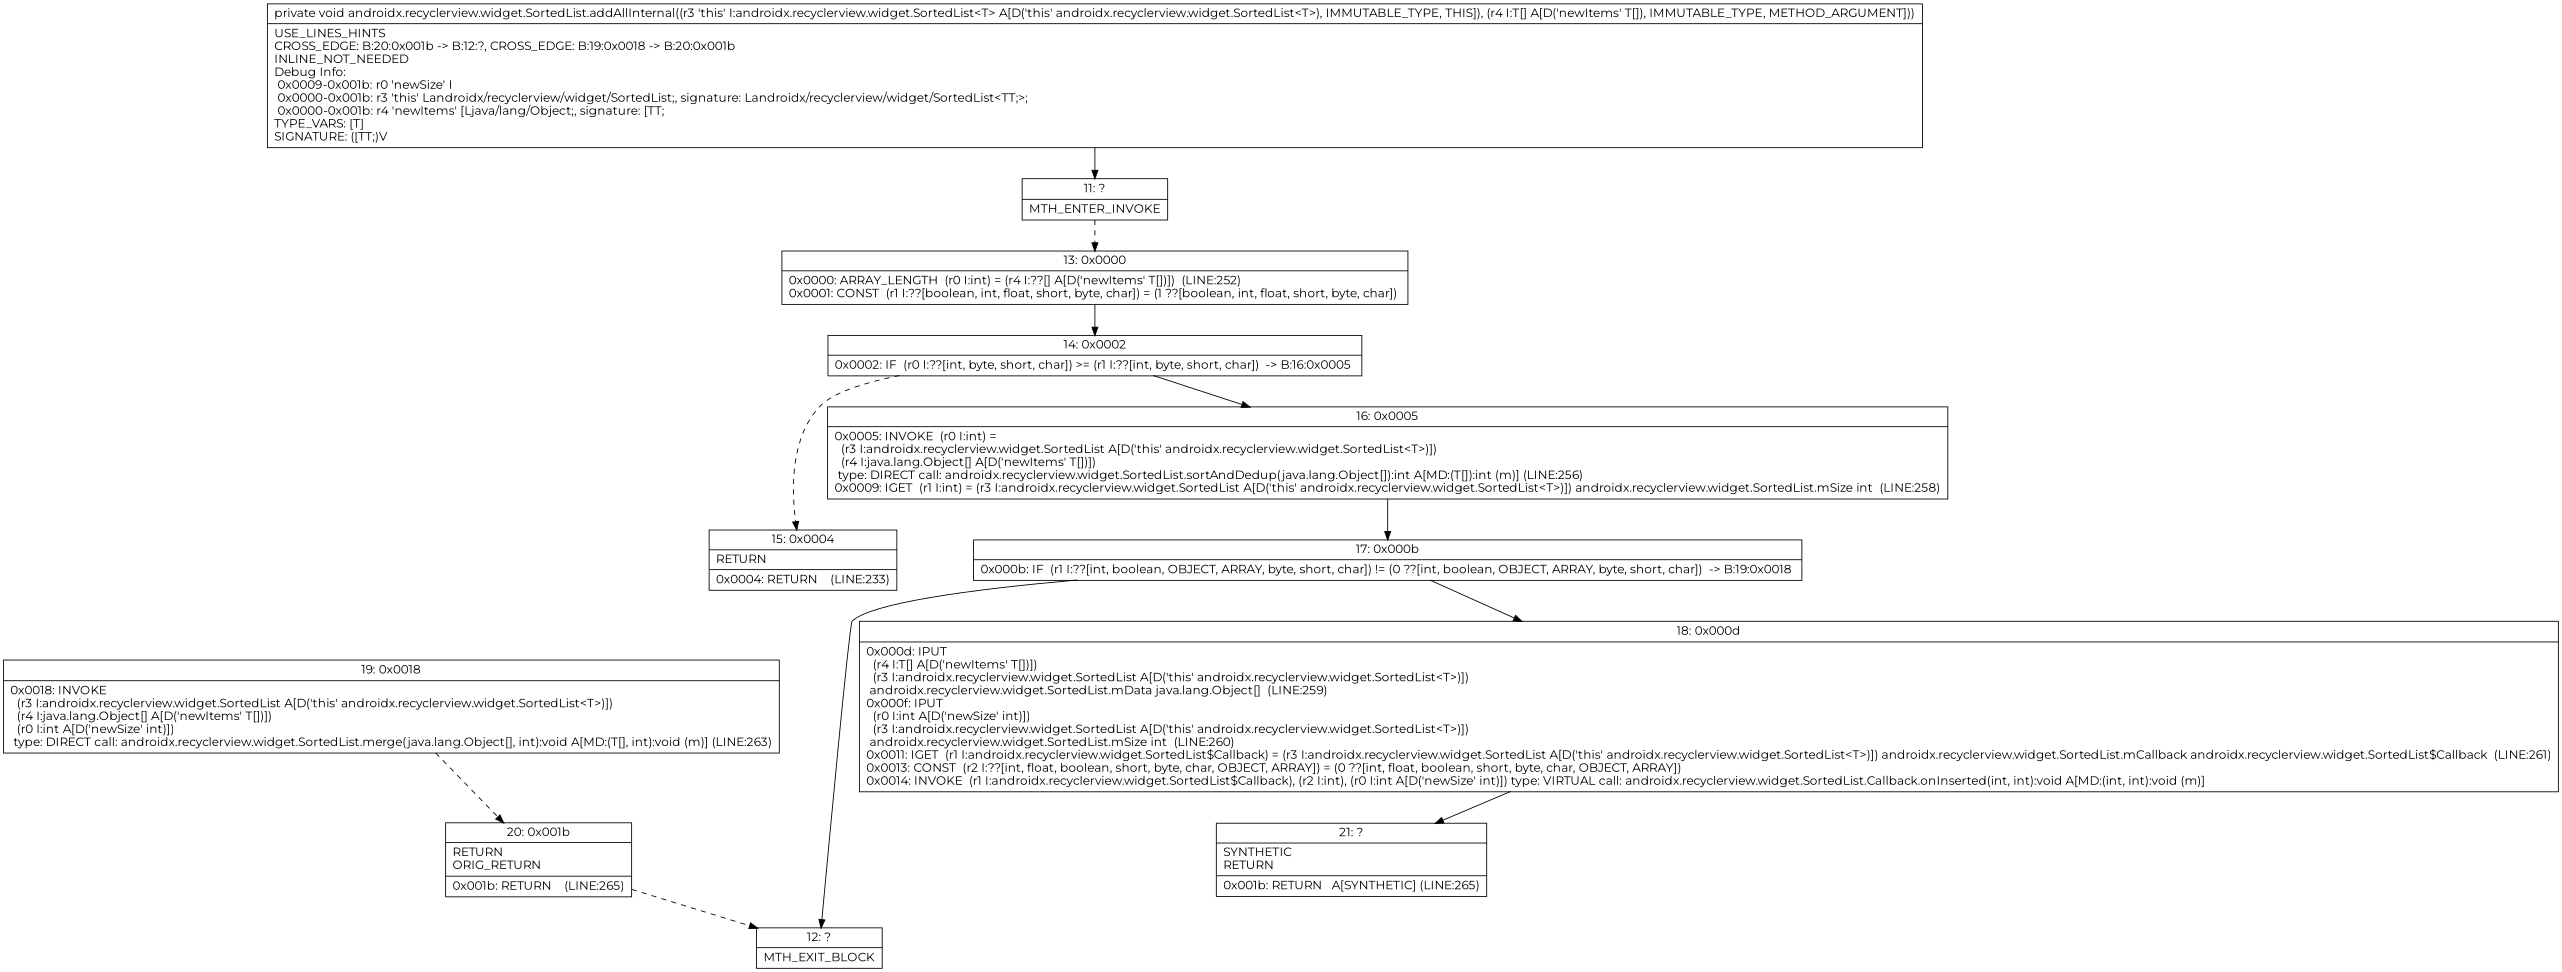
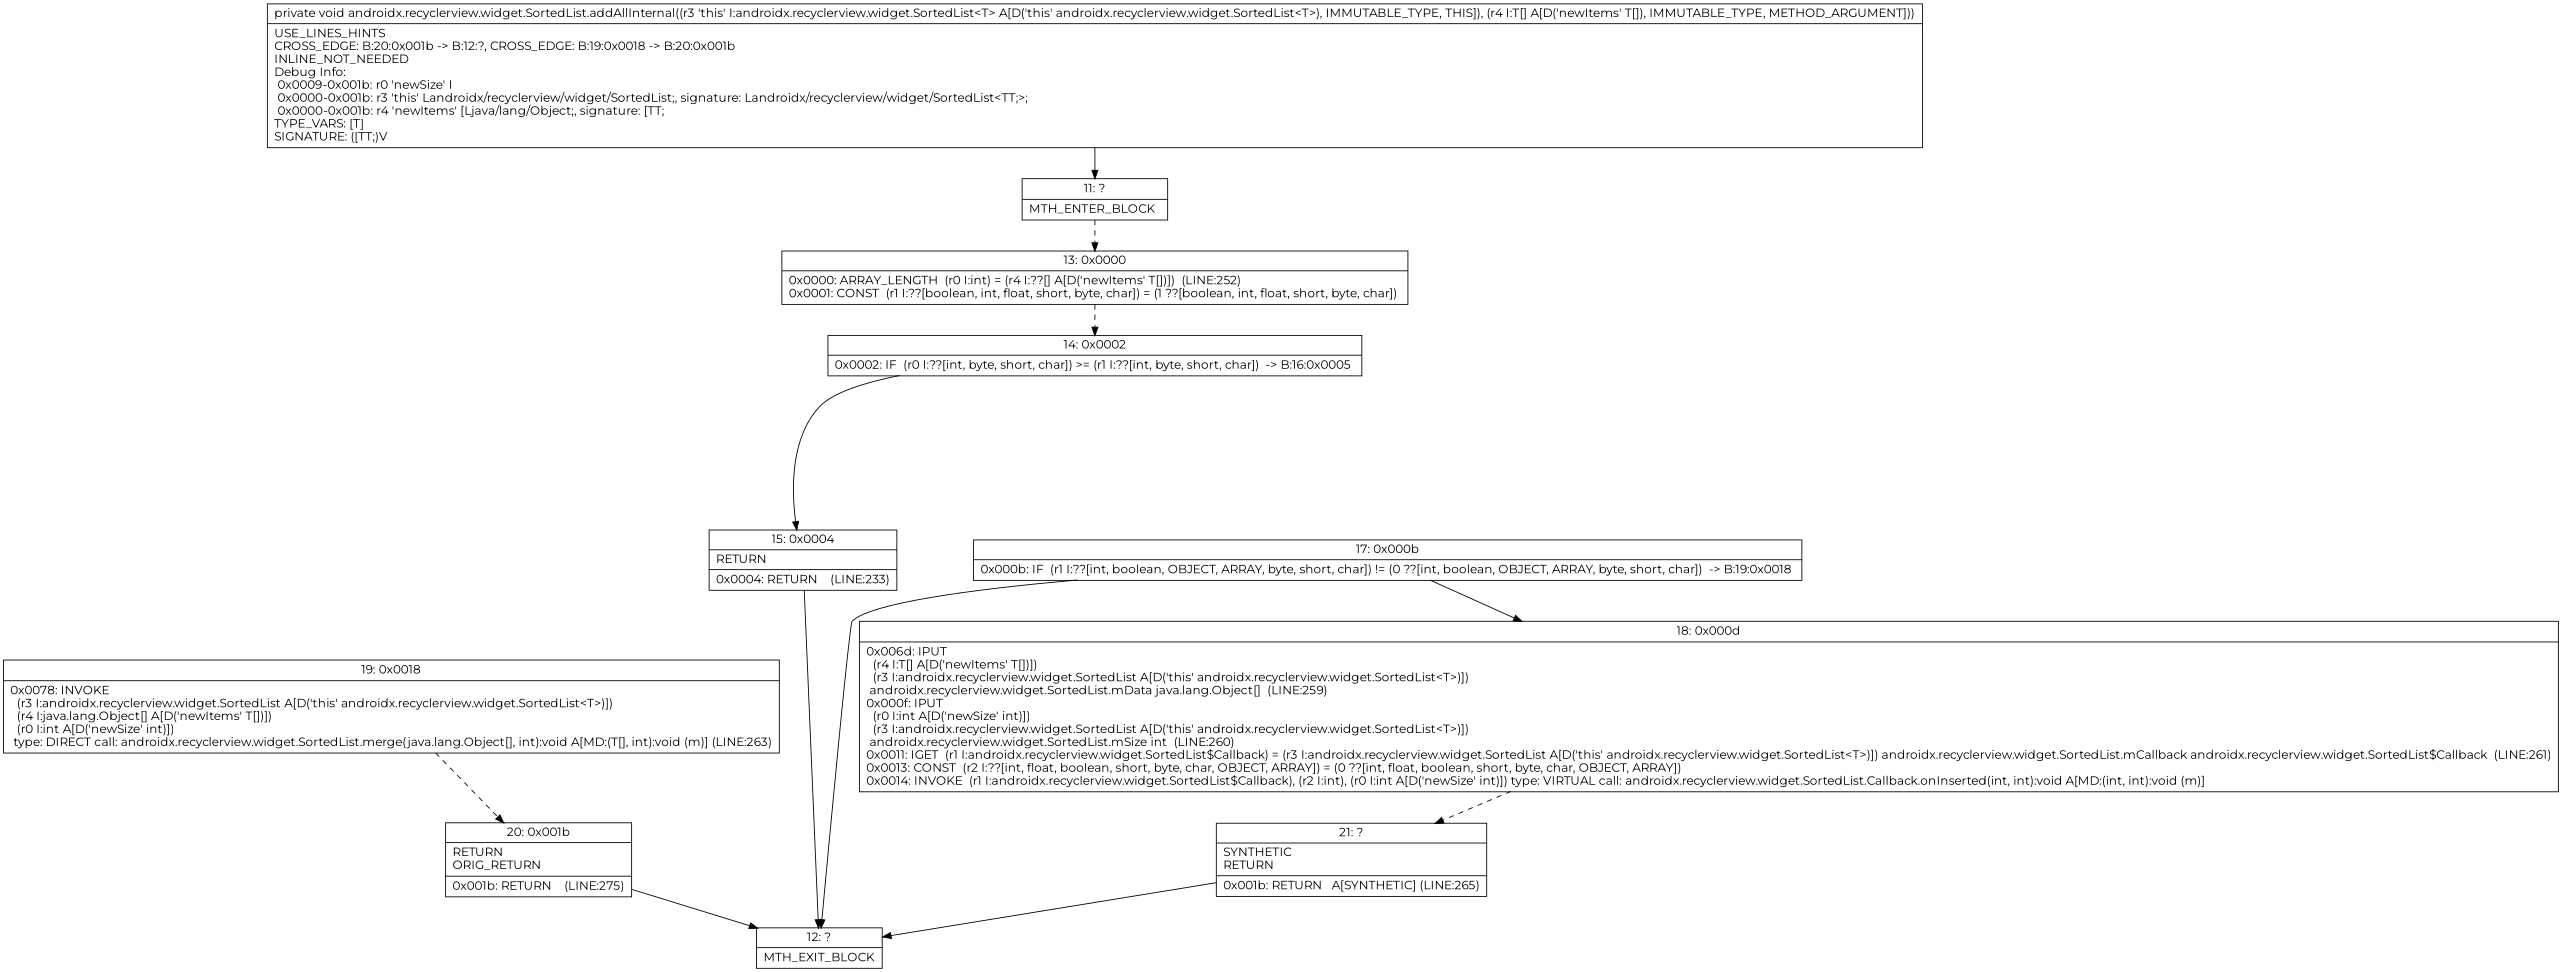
(1095, 209) -> (1092, 209)
(1095, 316) -> (1095, 316)
(809, 420) -> (809, 420)
(1388, 453) -> none
(910, 652) -> (910, 652)
(62, 691) -> (63, 691)
none -> (811, 755)
(1477, 806) -> (1477, 806)
(539, 886) -> (539, 886)
(691, 908) -> (691, 908)
none -> (1054, 909)
